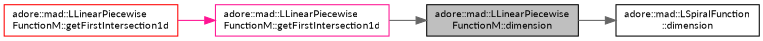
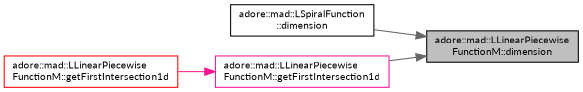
(592, 20) -> (395, 32)
